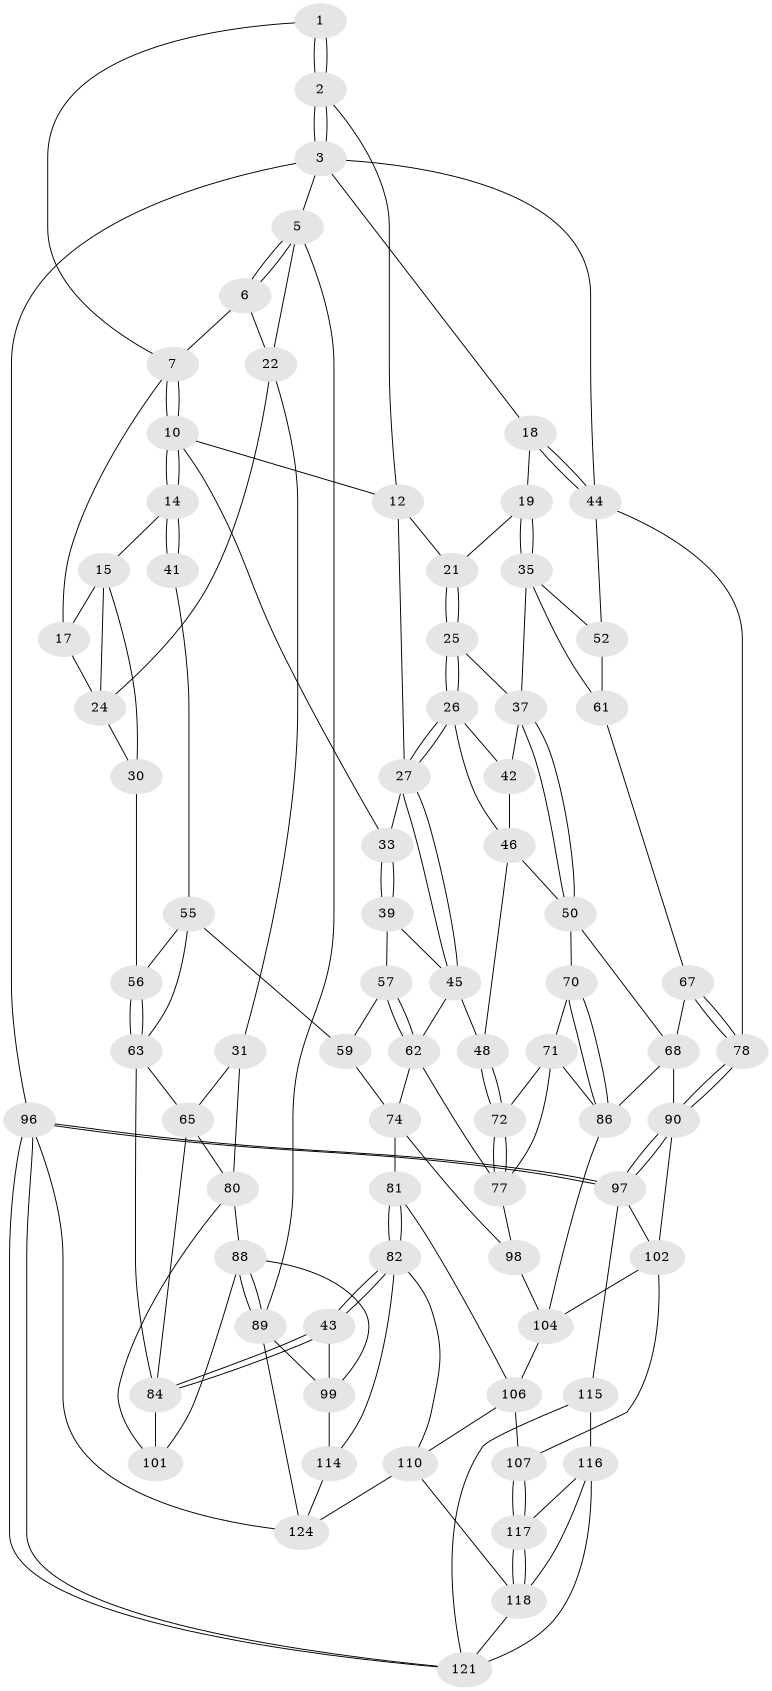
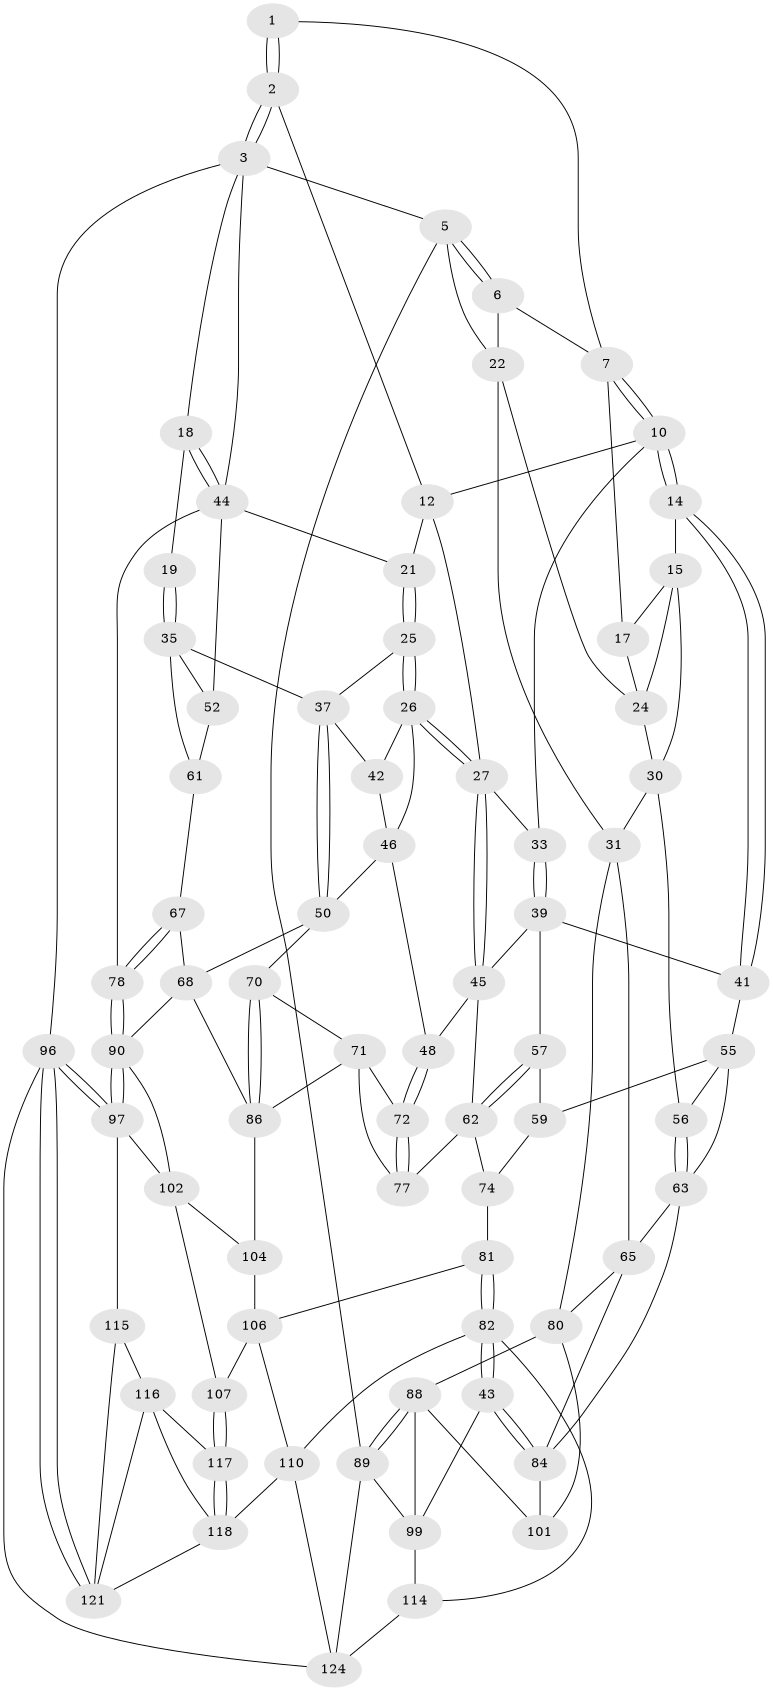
(489, 536) -> (319, 538)
none -> (635, 811)
none -> (642, 948)
(514, 1258) -> none
